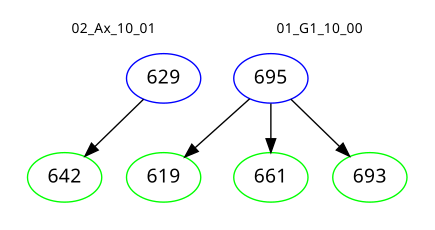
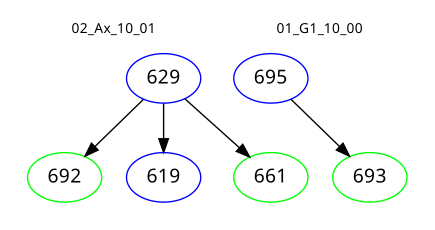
(232, 115) -> (164, 121)
(271, 121) -> (203, 115)
(65, 177) -> (65, 177)
(164, 177) -> (164, 177)
